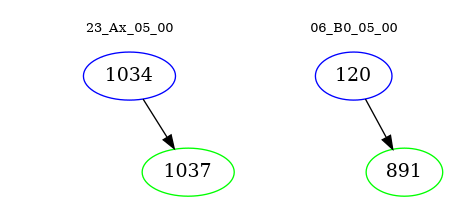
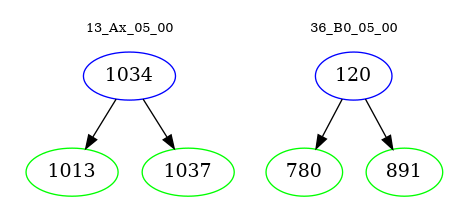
(130, 29) -> (130, 29)
(354, 29) -> (354, 29)
none -> (72, 172)
none -> (304, 172)
